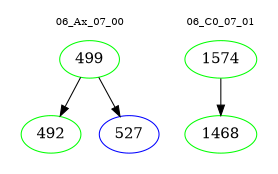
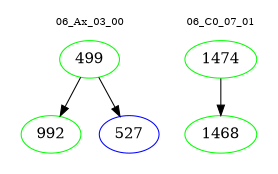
(90, 22) -> (90, 22)
(221, 59) -> (221, 59)
(51, 134) -> (51, 134)
